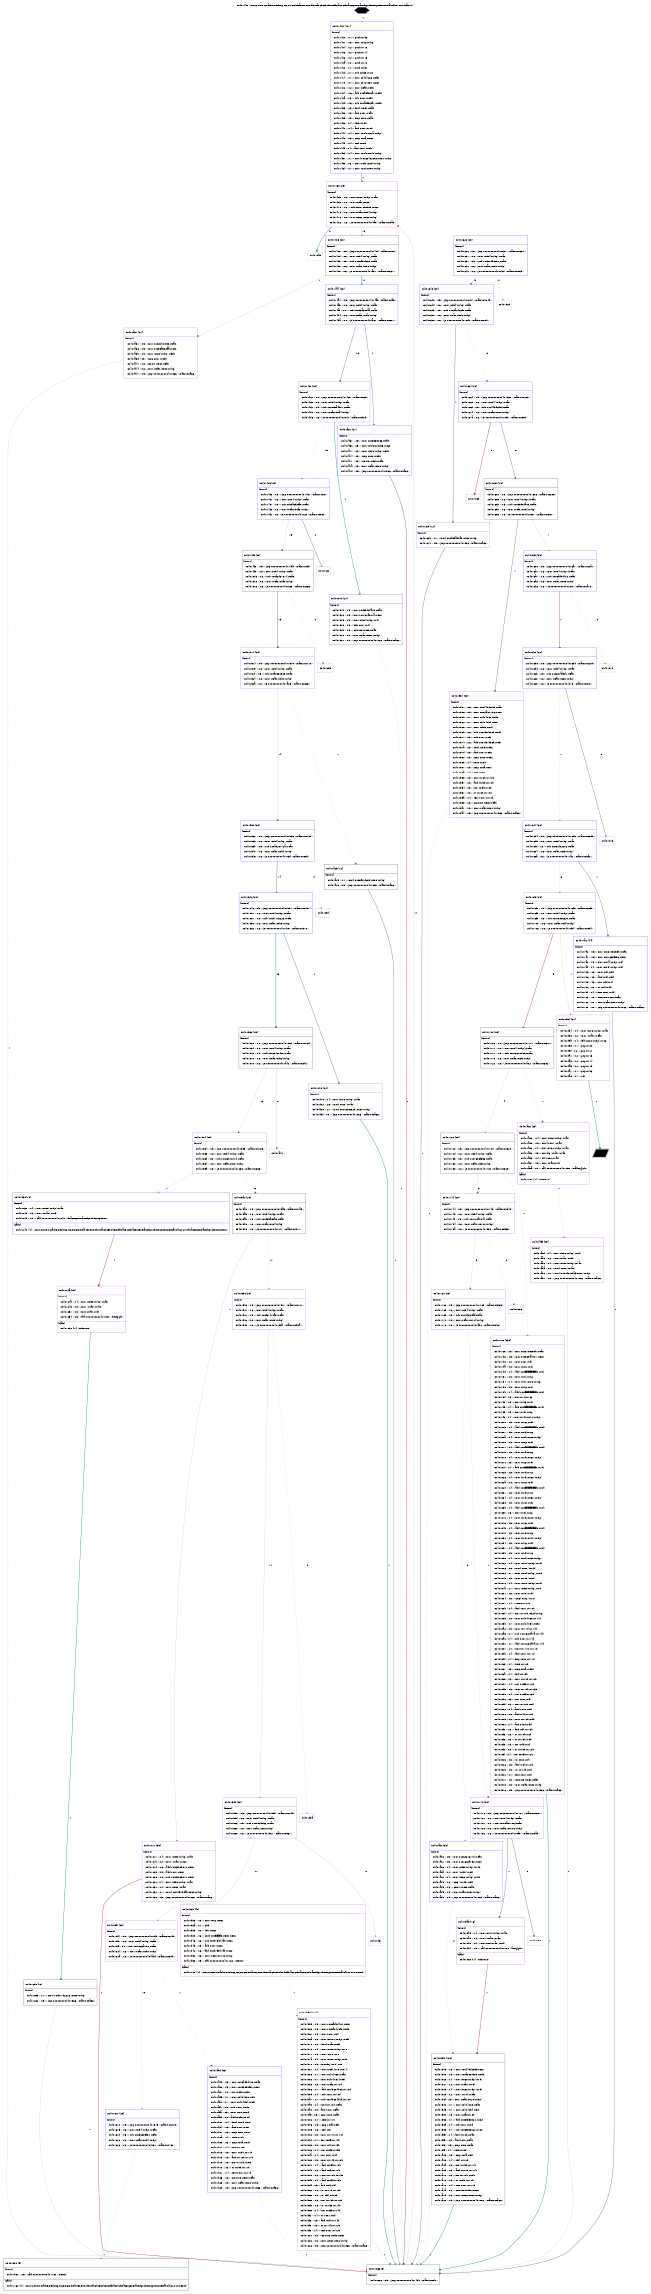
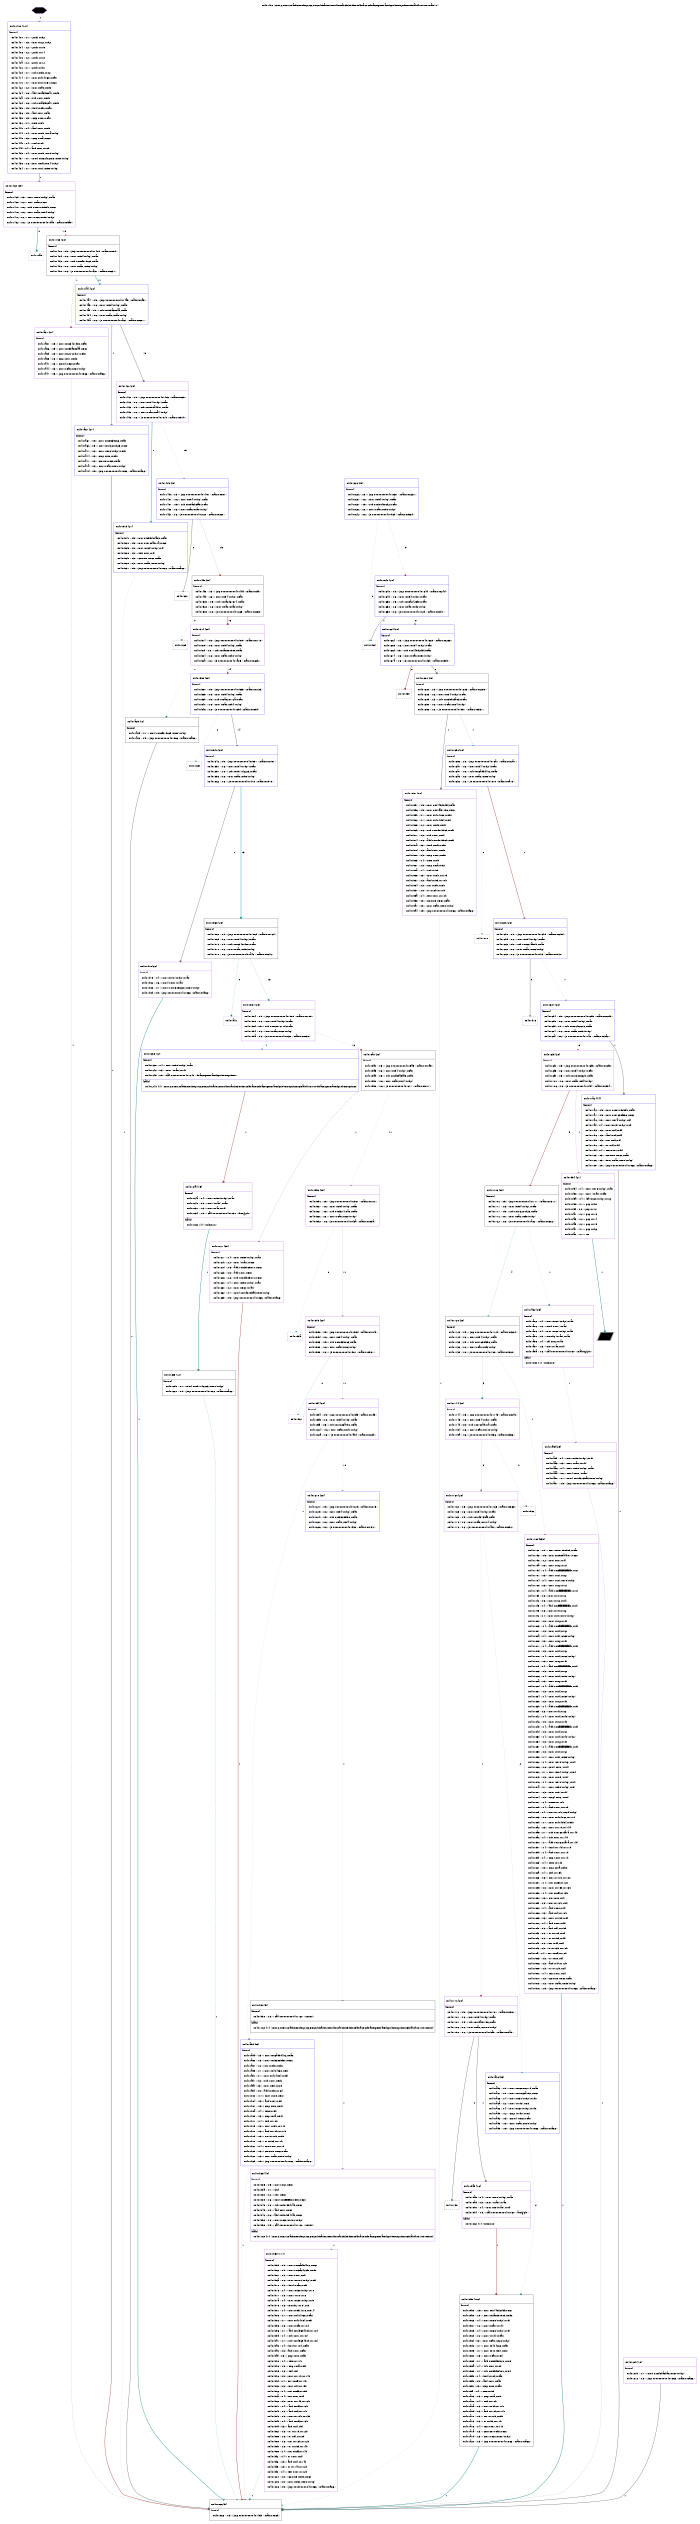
(454, 423) -> (377, 627)
(414, 1244) -> none
none -> (343, 2100)
